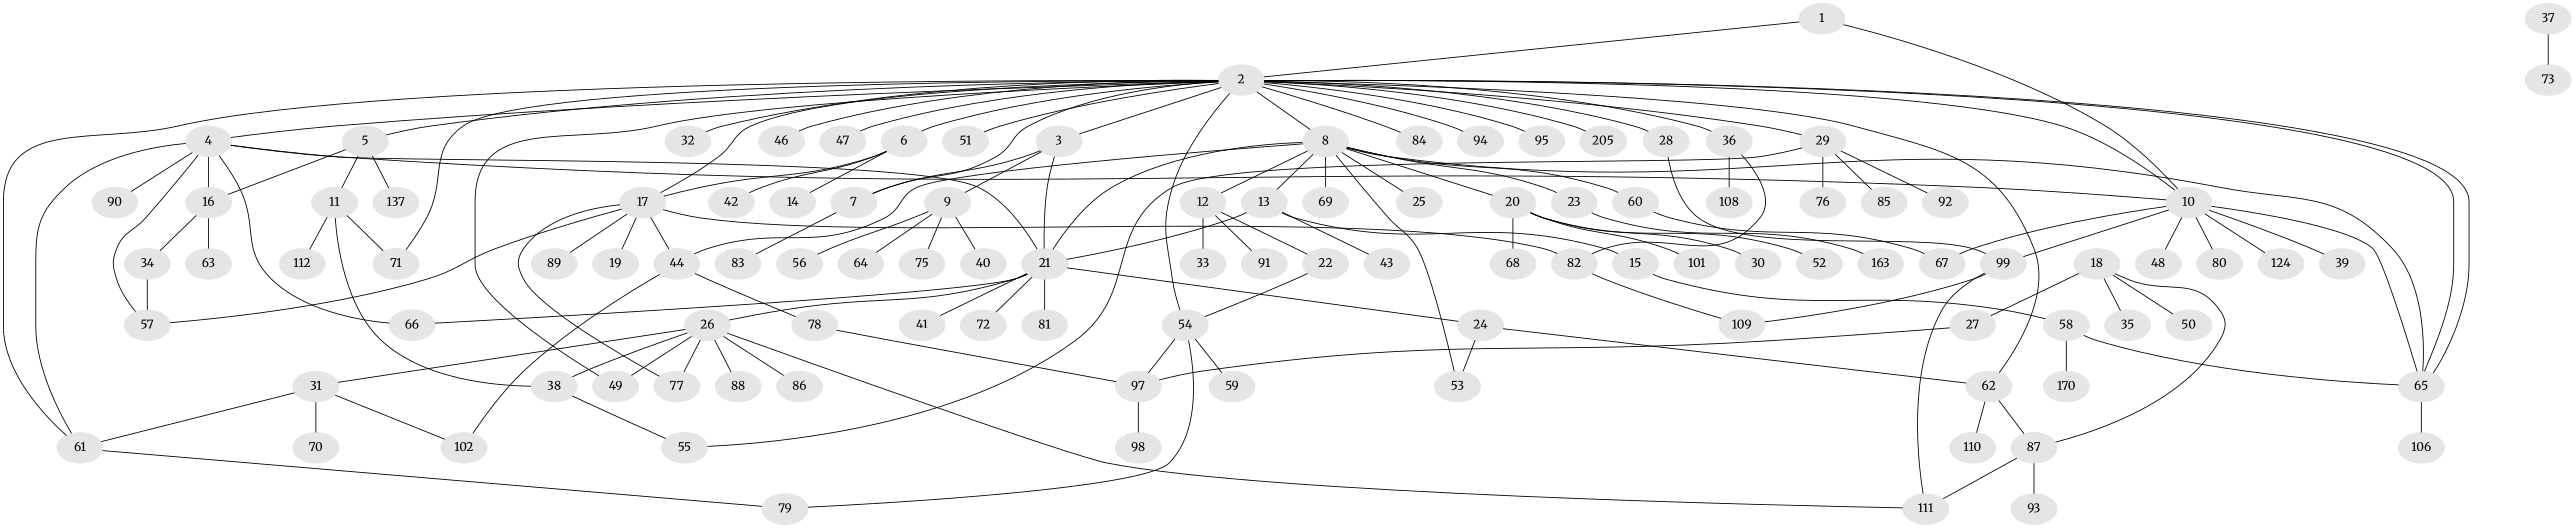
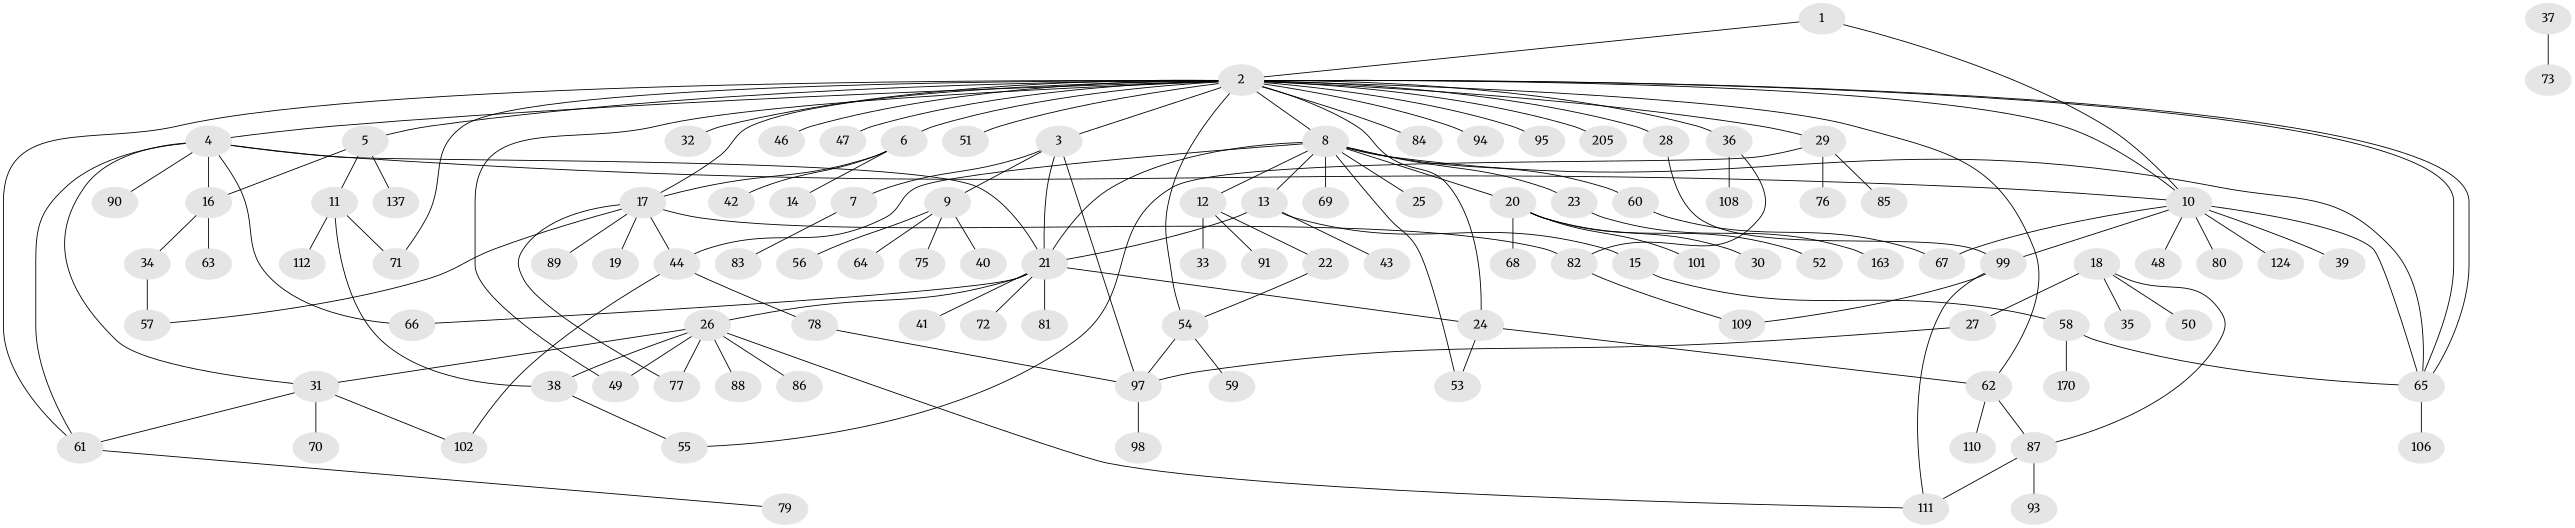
(1038, 121) -> (1376, 145)
(1945, 203) -> none
(134, 228) -> (84, 301)
none -> (1099, 264)
(1054, 488) -> none
